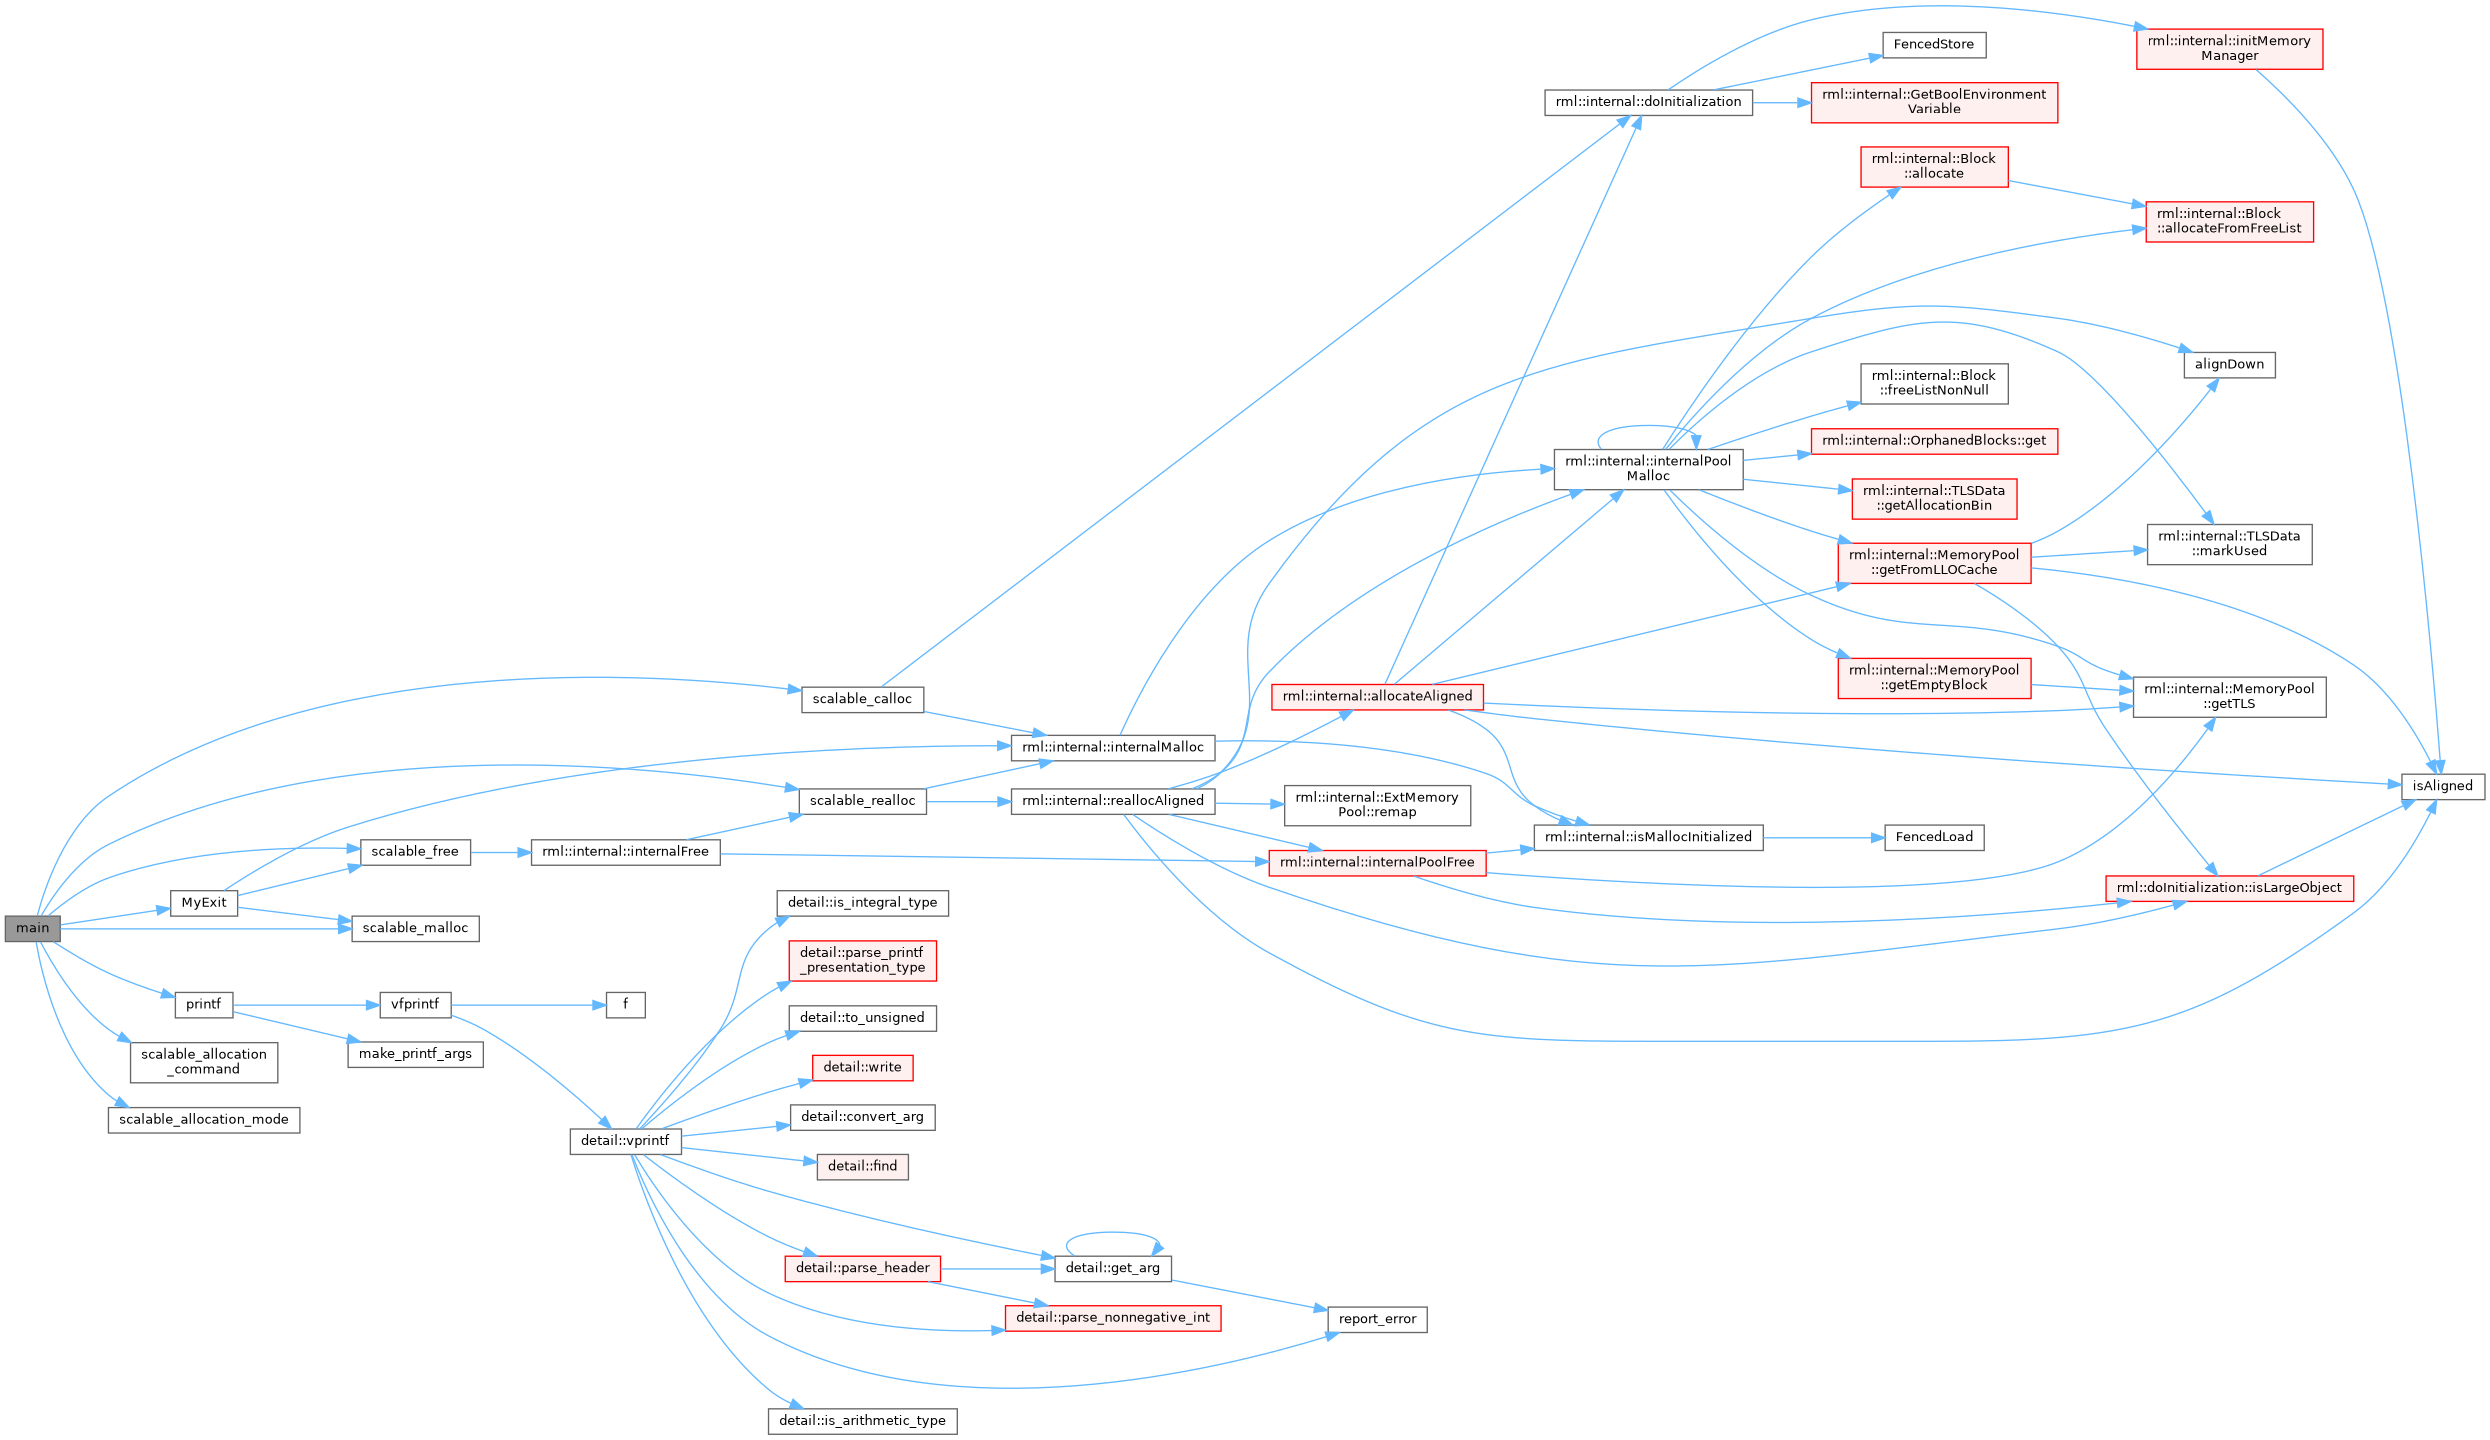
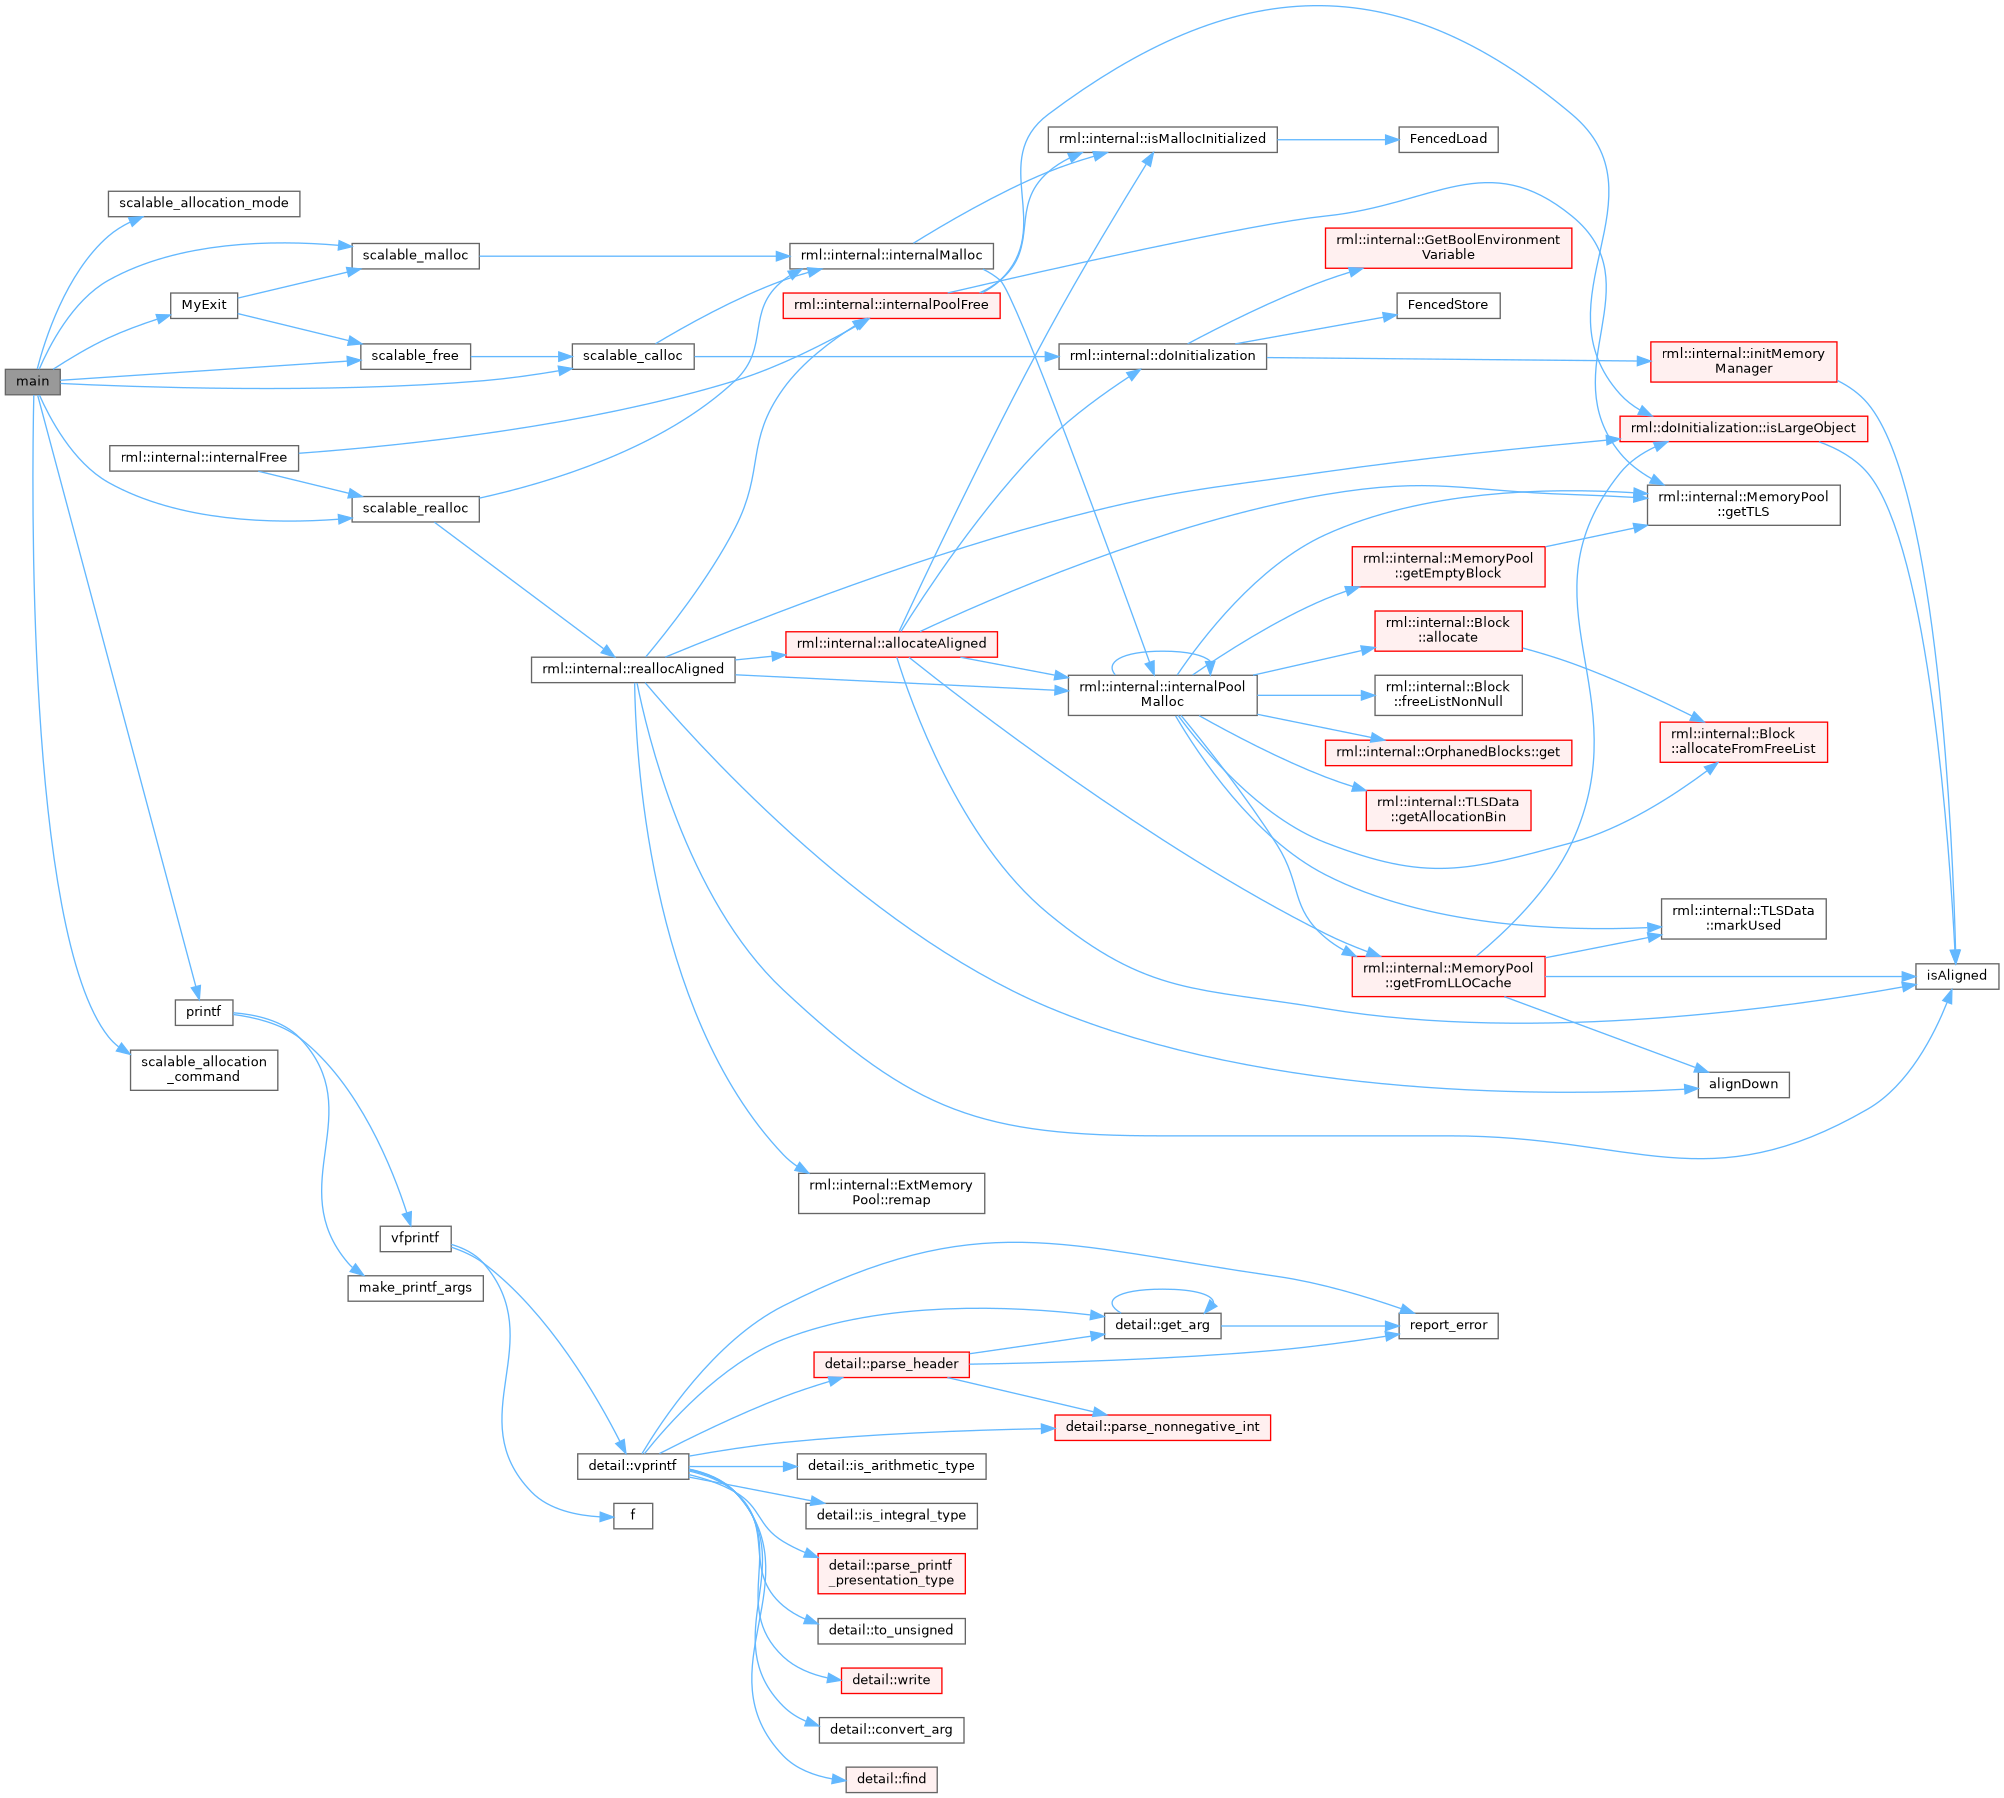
(581, 775) -> (628, 256)
(494, 852) -> (515, 357)
none -> (1178, 1357)
